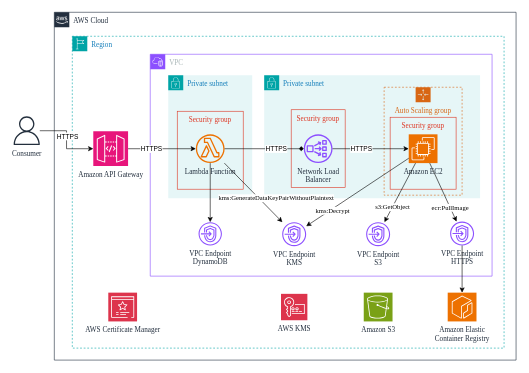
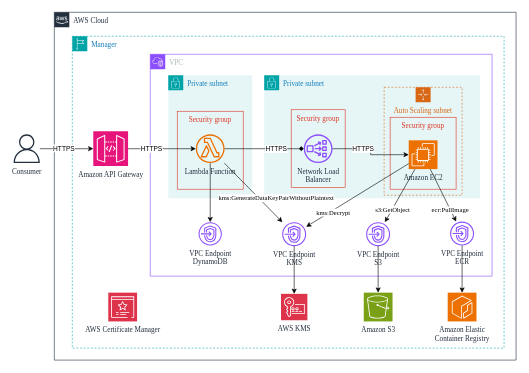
(103, 45) -> (106, 45)
(423, 111) -> (423, 111)
(27, 131) -> (27, 149)
(423, 149) -> (423, 155)
(463, 259) -> (463, 259)
none -> (378, 287)
none -> (294, 288)
